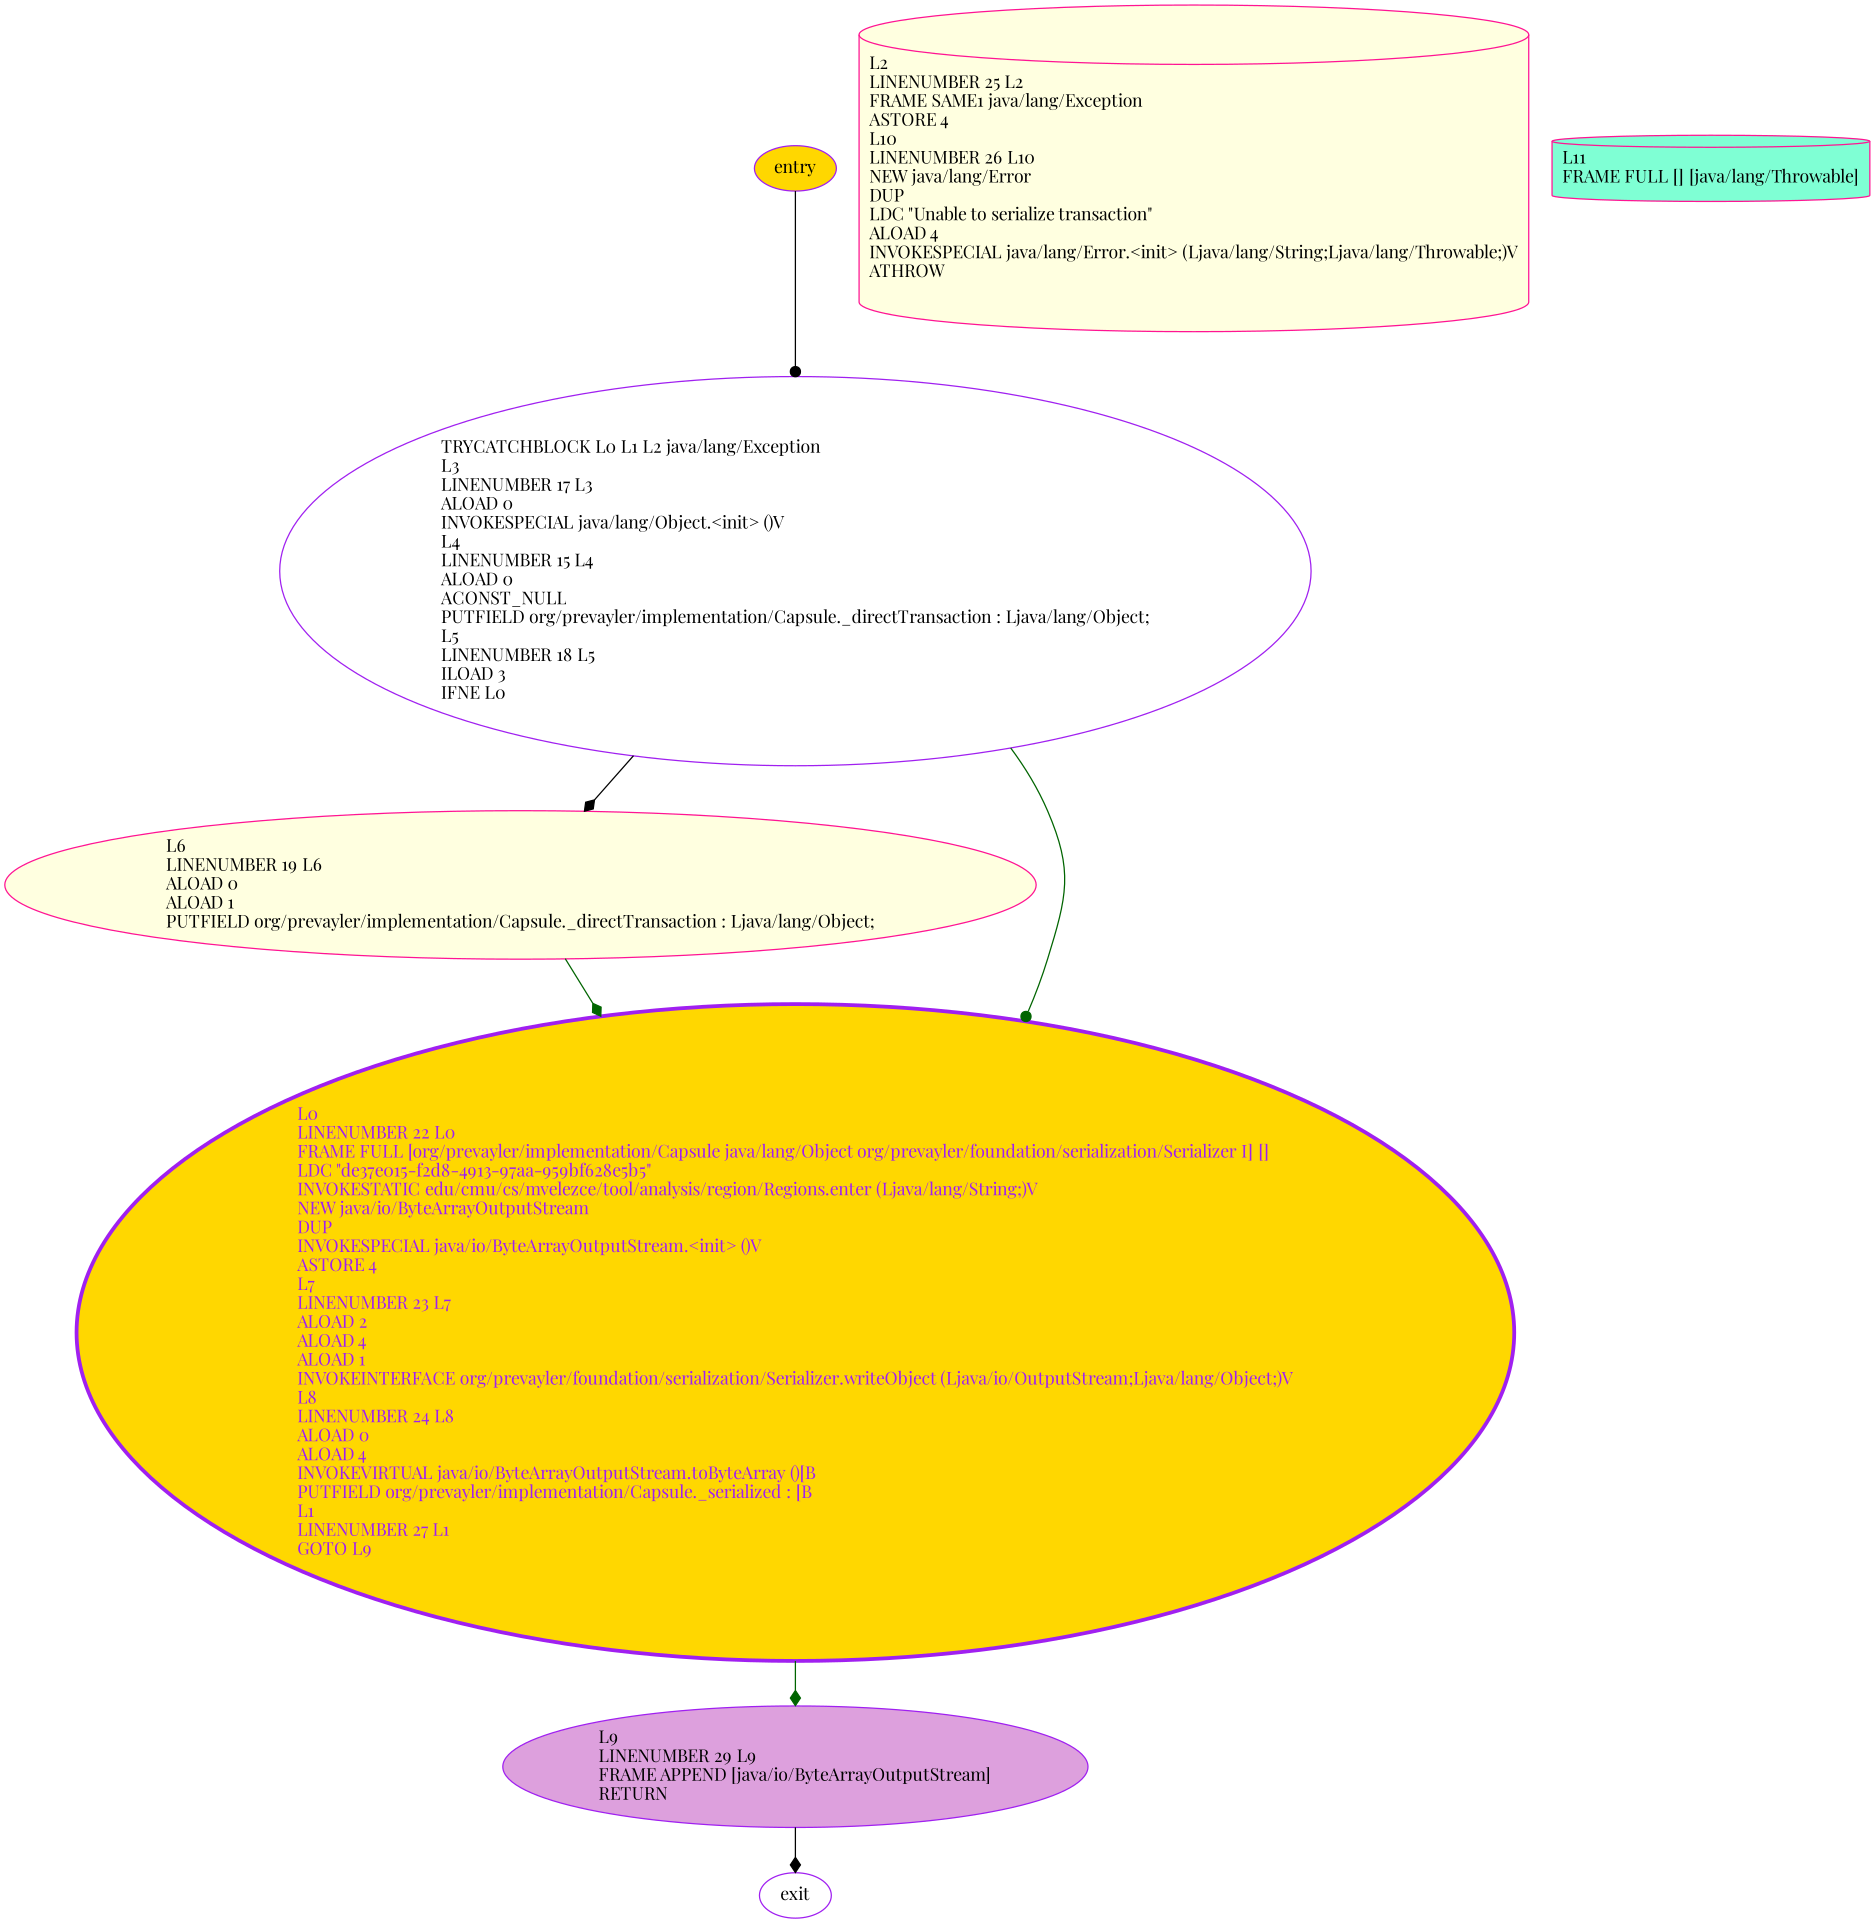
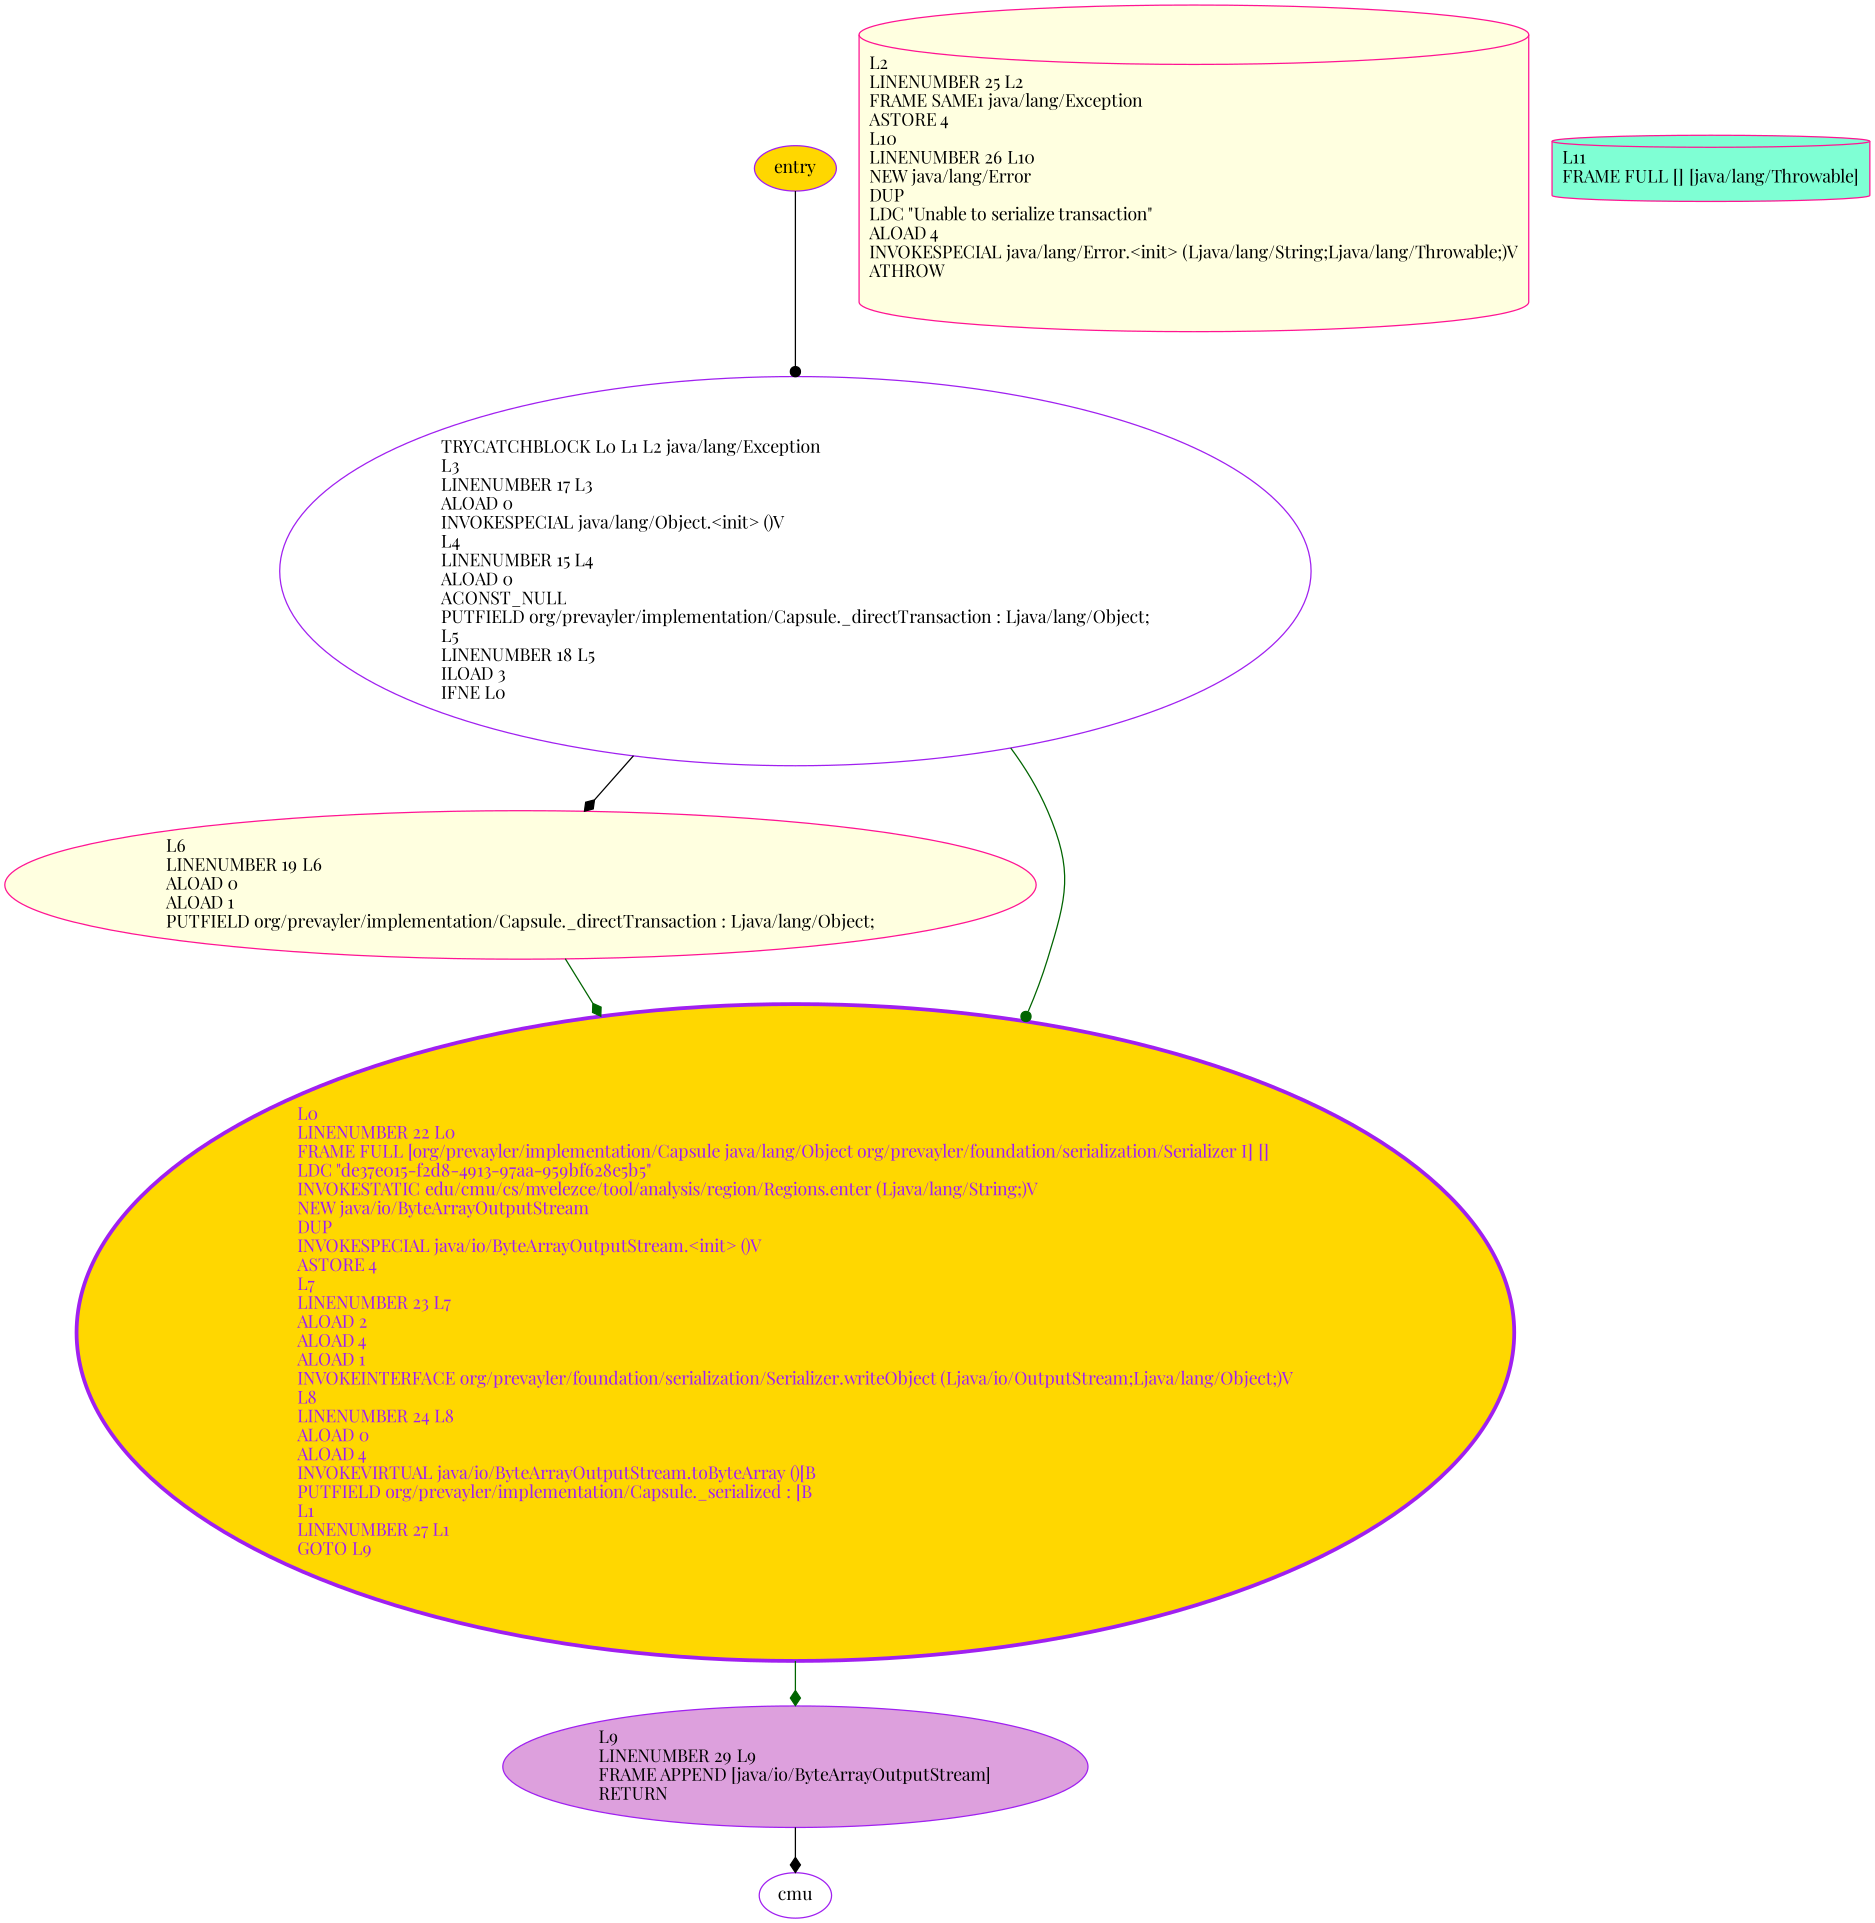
(795, 1895) -> (795, 1895)
